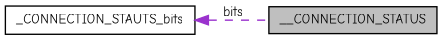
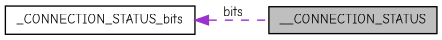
(100, 20) -> (100, 20)
